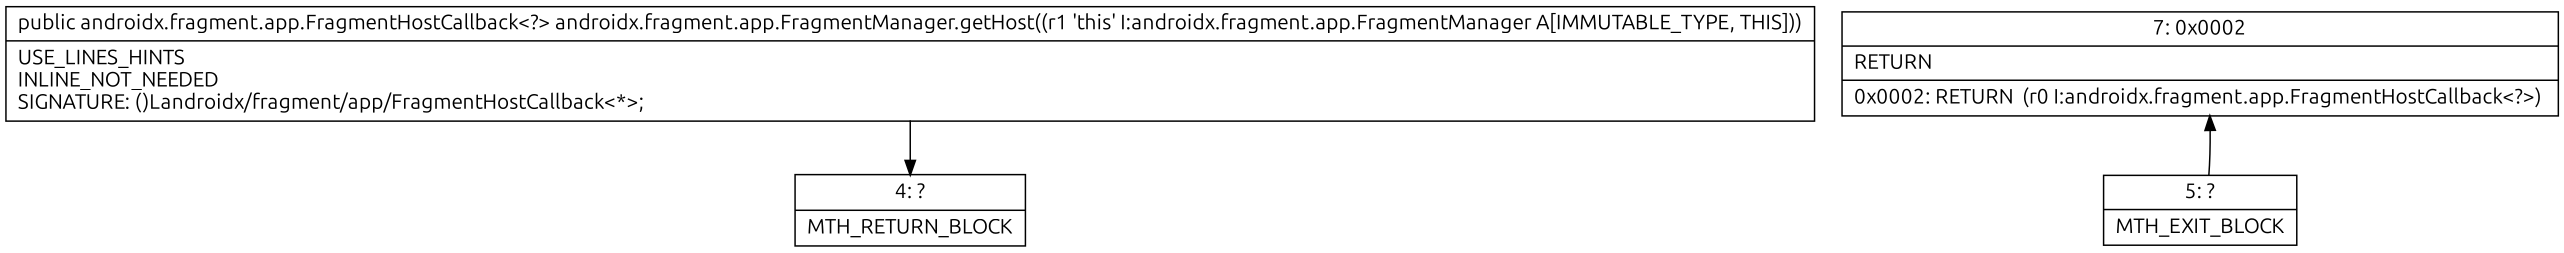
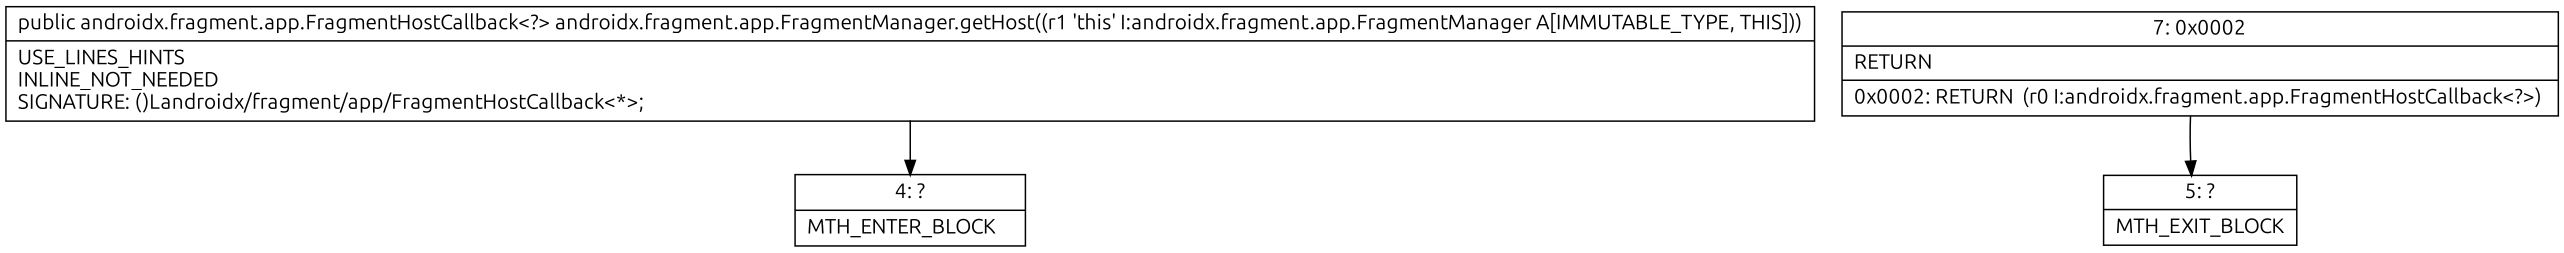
(2210, 153) -> (2190, 138)
(910, 227) -> (901, 227)
